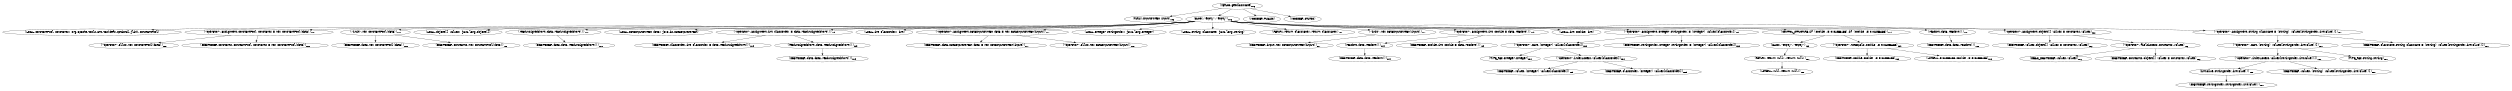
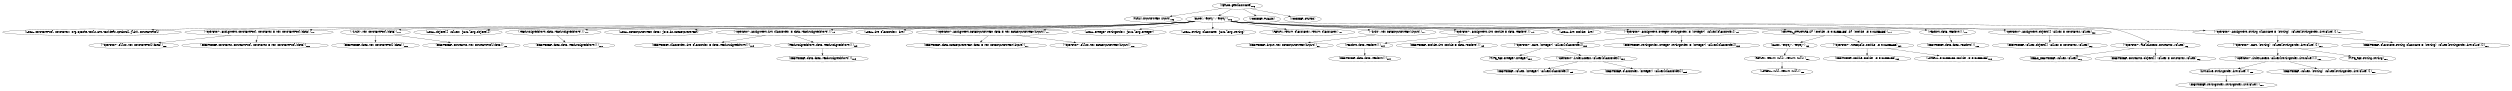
(2103, 39) -> (1647, 24)
